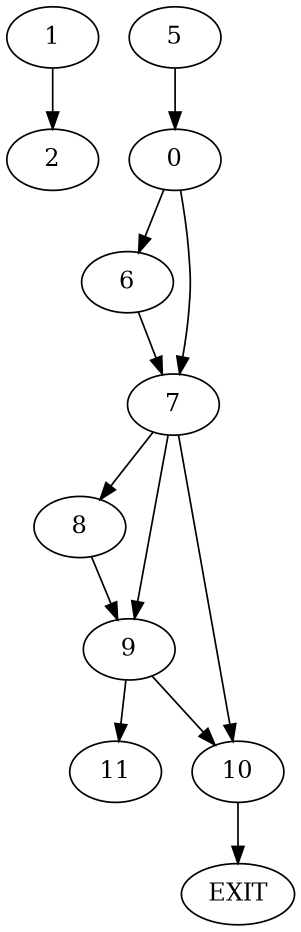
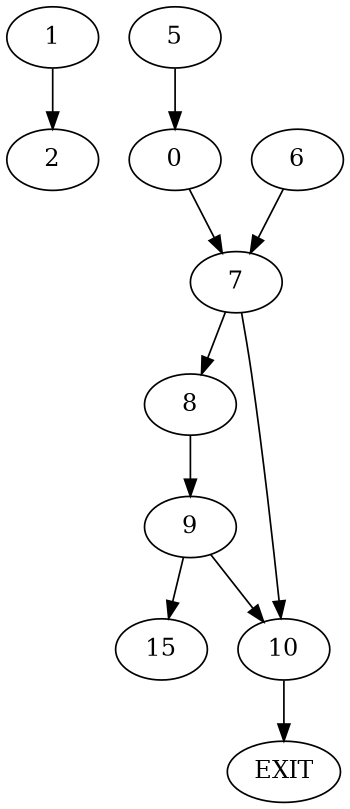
(154, 213) -> none
(153, 518) -> none
(116, 772) -> (162, 649)
